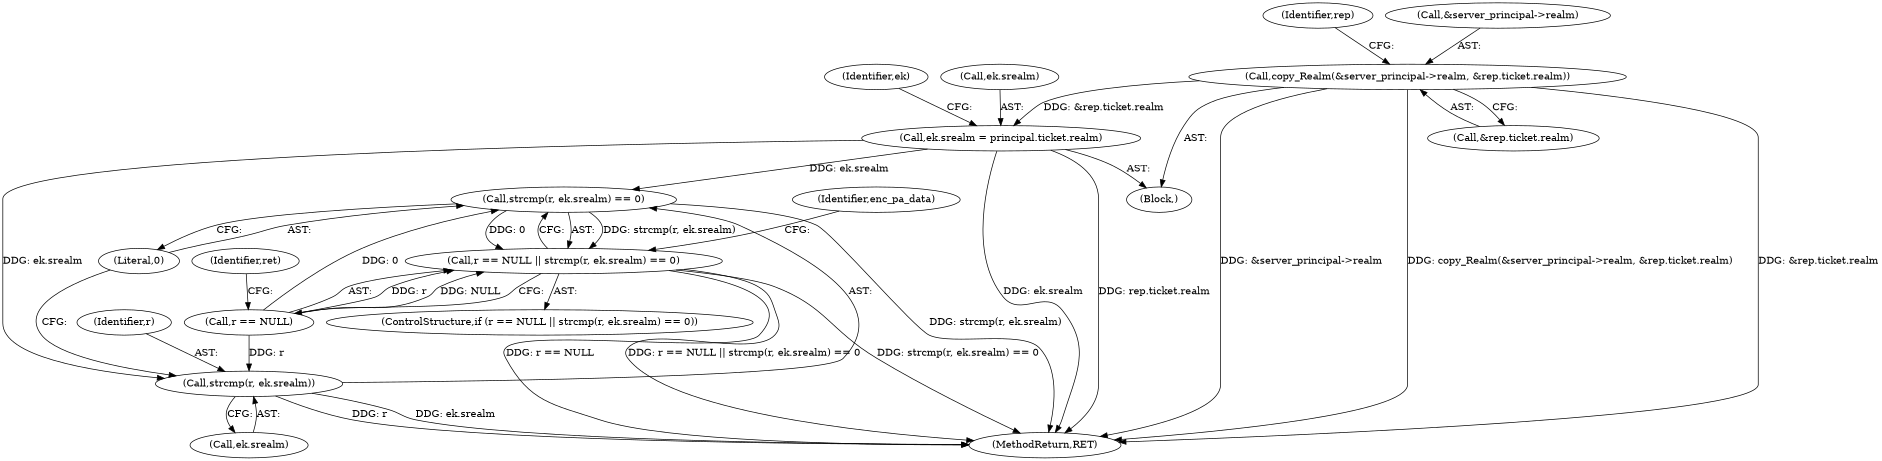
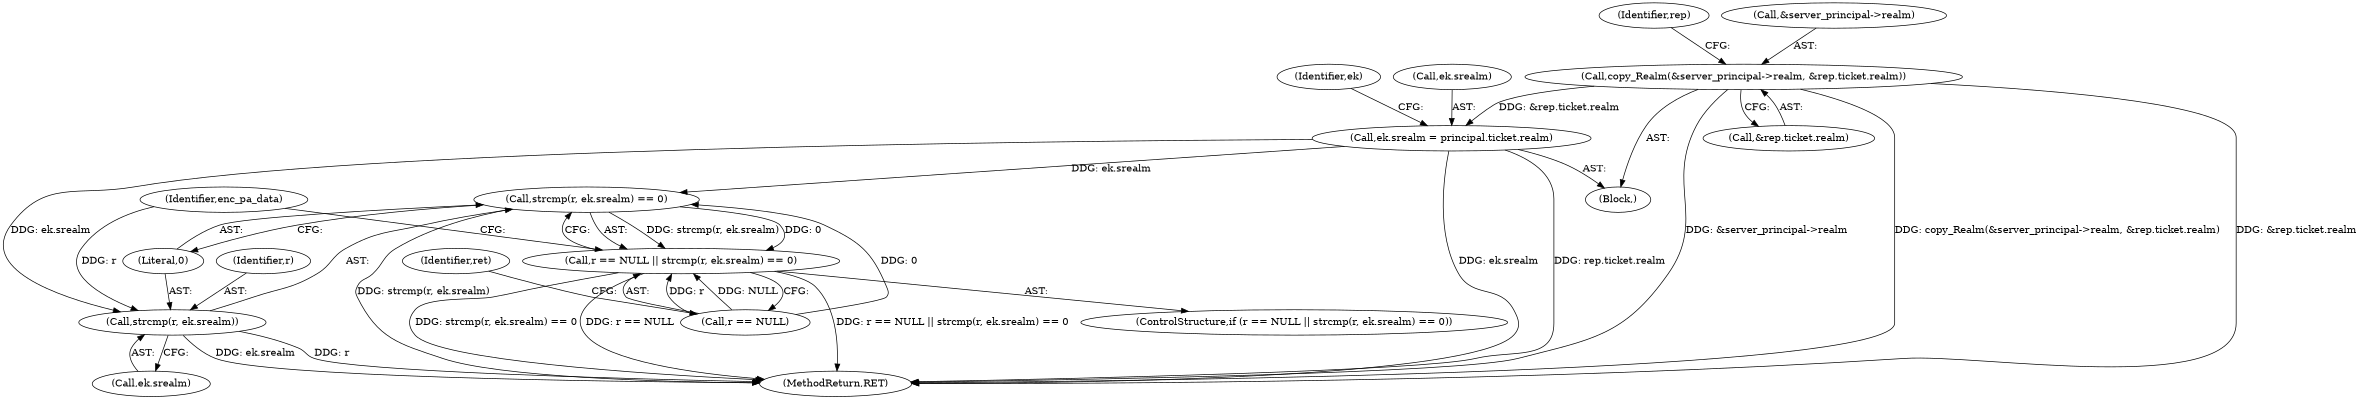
(56, 322) -> (182, 292)
(249, 350) -> (81, 250)
